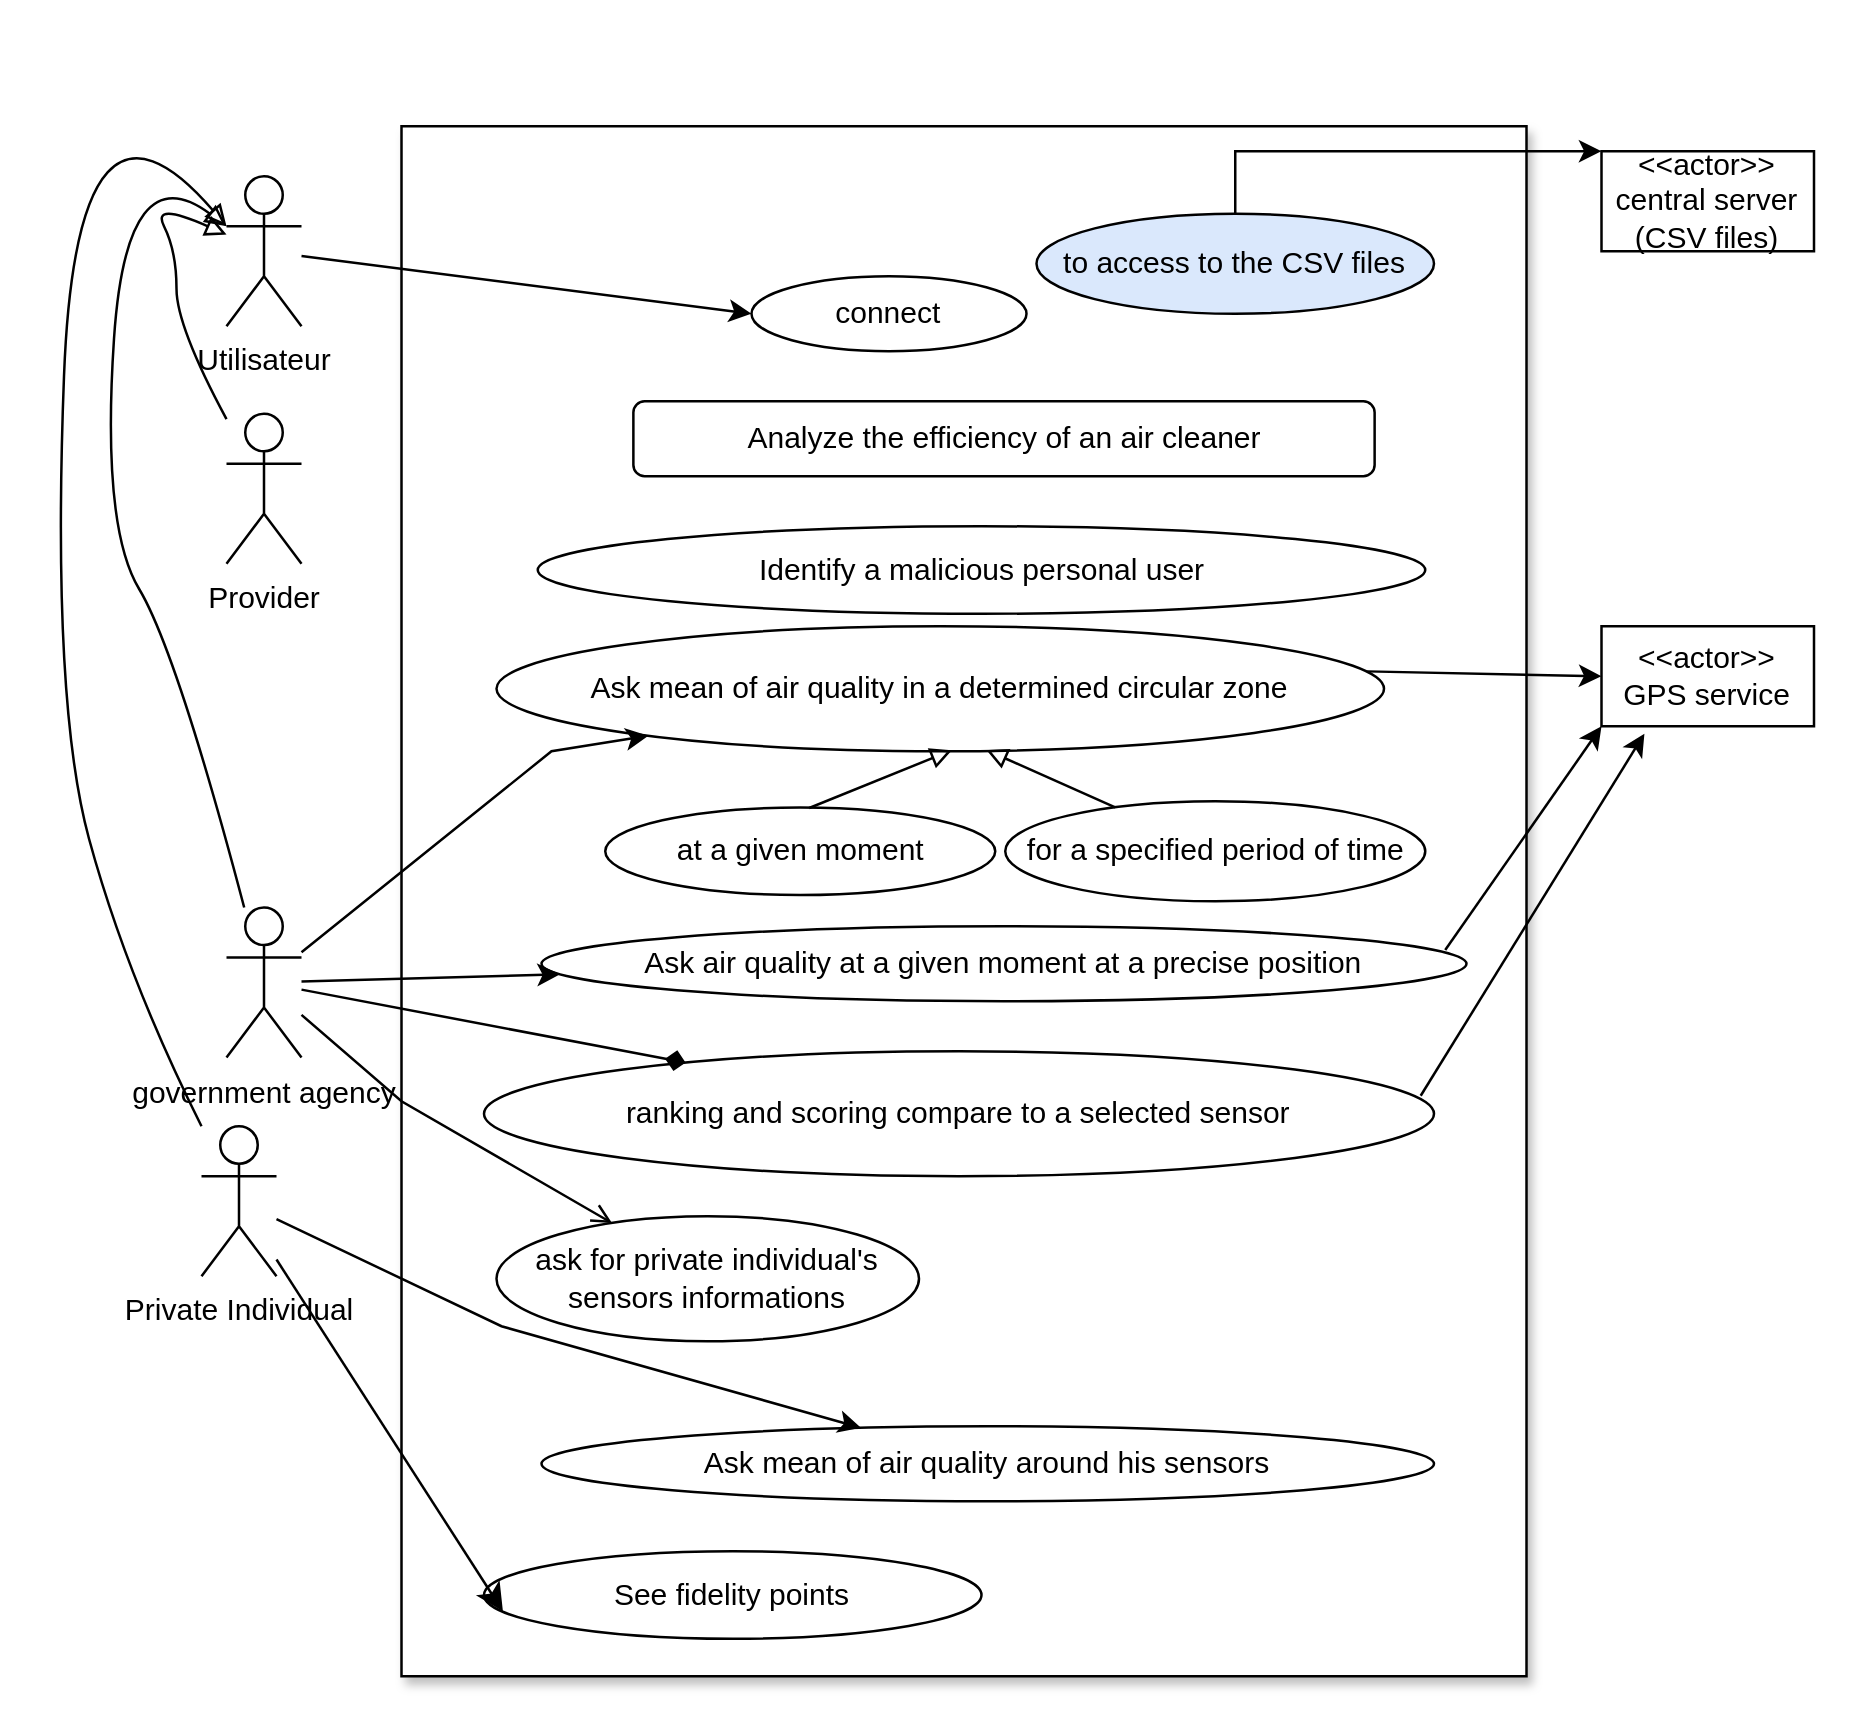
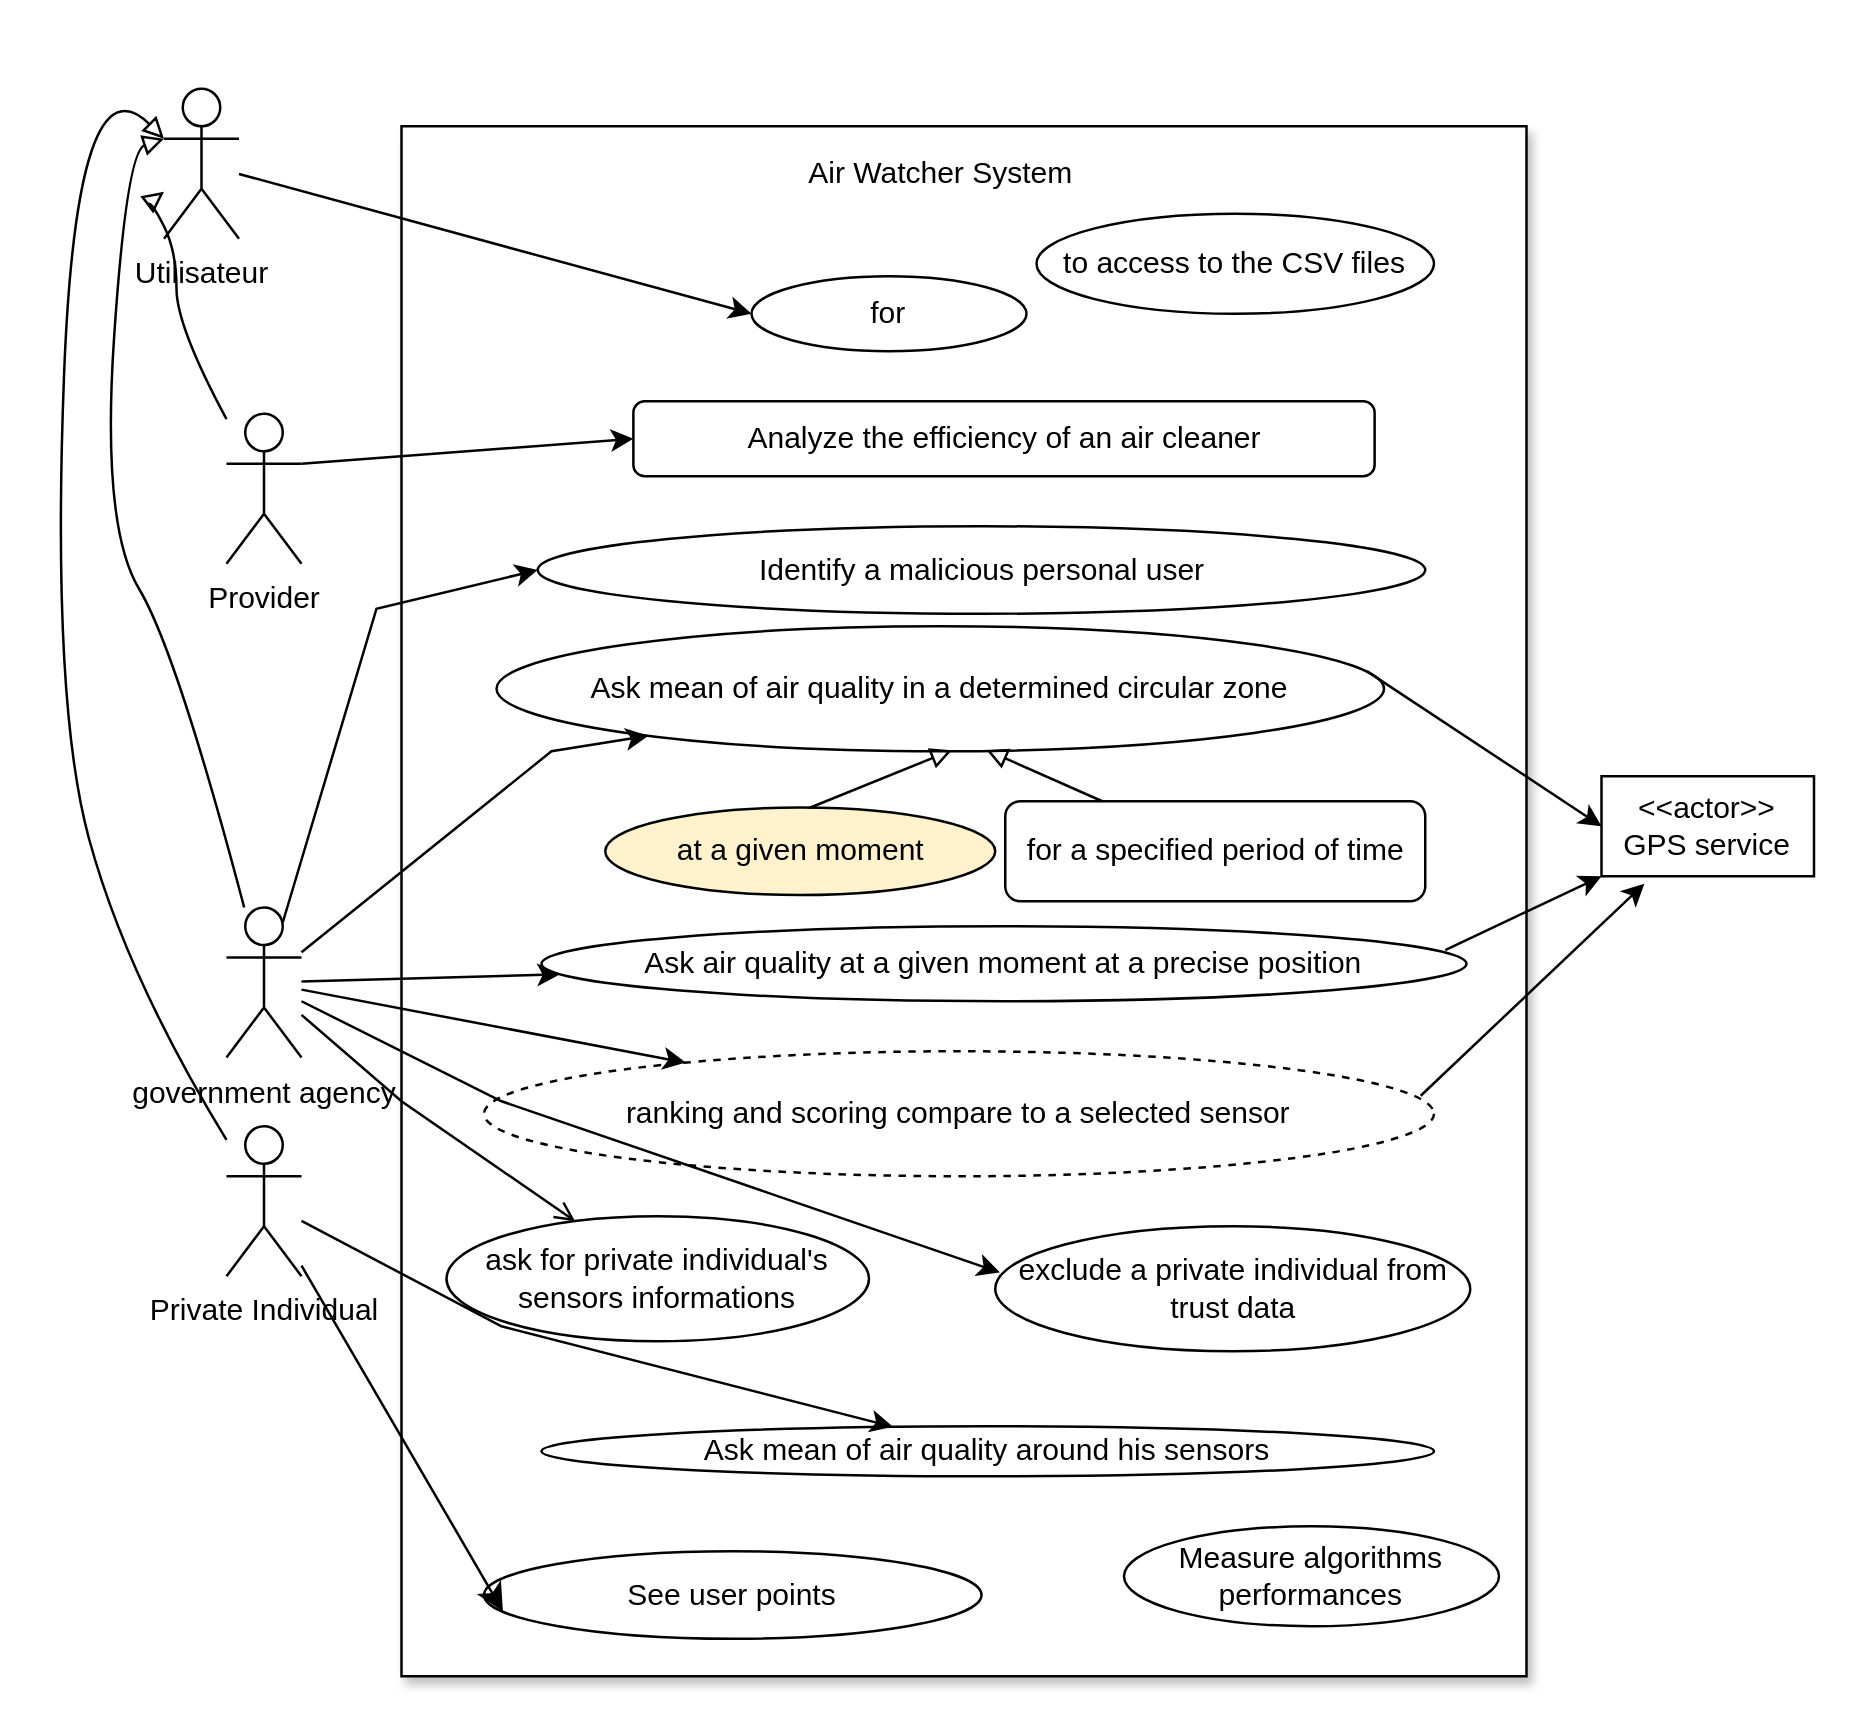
(1379, 151) -> none
none -> (940, 174)
(1708, 201) -> none
(264, 251) -> (201, 164)
(1235, 264) -> (1235, 264)
(889, 314) -> (889, 314)
none -> (460, 452)
(1708, 676) -> (1708, 826)
none -> (351, 694)
(800, 851) -> (800, 851)
(1215, 851) -> (1215, 851)
(665, 1059) -> (666, 1059)
(959, 1114) -> (959, 1114)
none -> (637, 1148)
(239, 1201) -> (264, 1201)
(708, 1279) -> (658, 1279)
none -> (1233, 1289)
(988, 1464) -> (988, 1451)
none -> (1311, 1576)
(733, 1596) -> (733, 1596)
